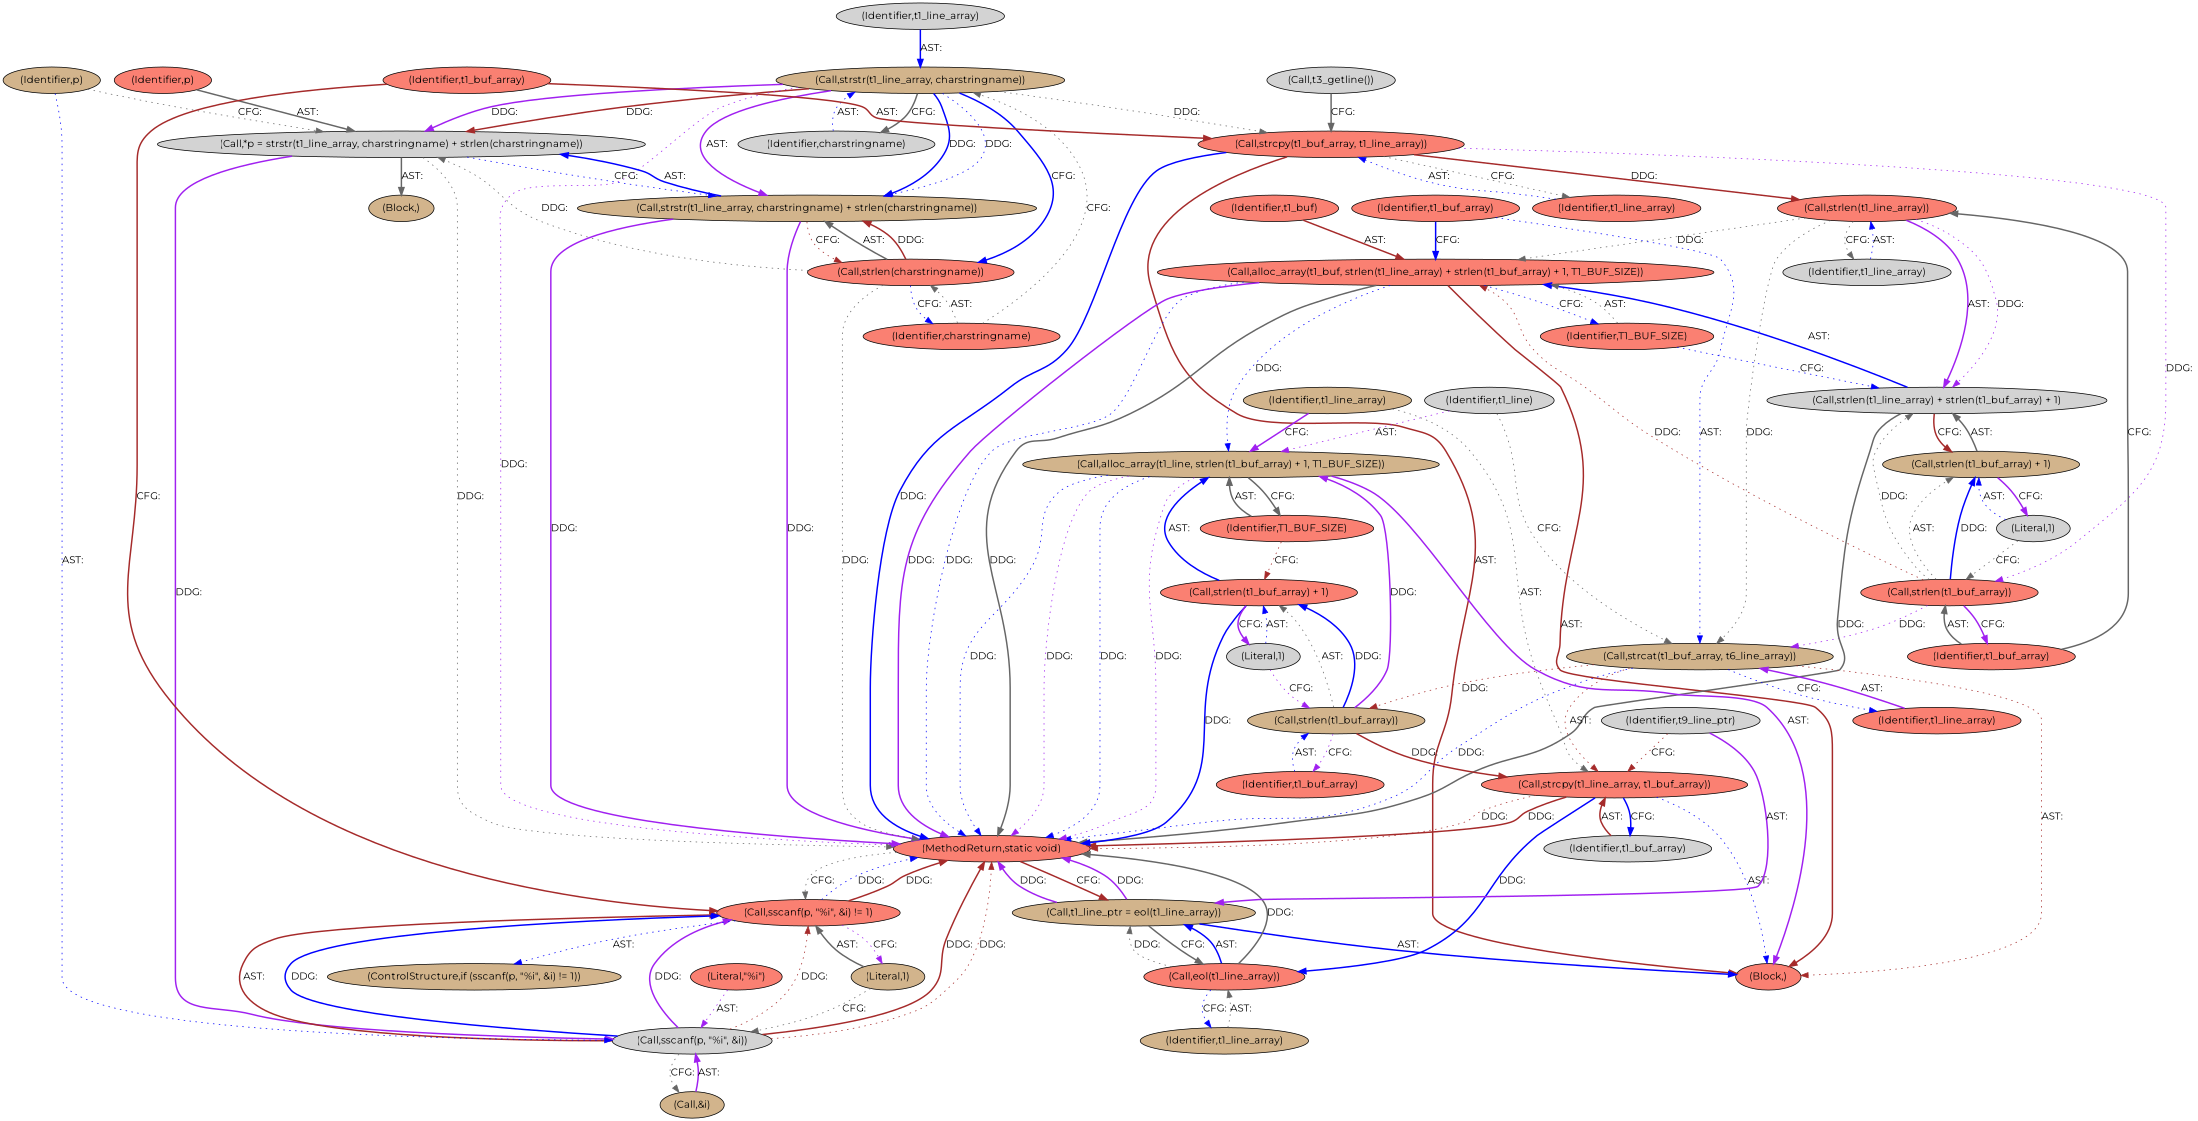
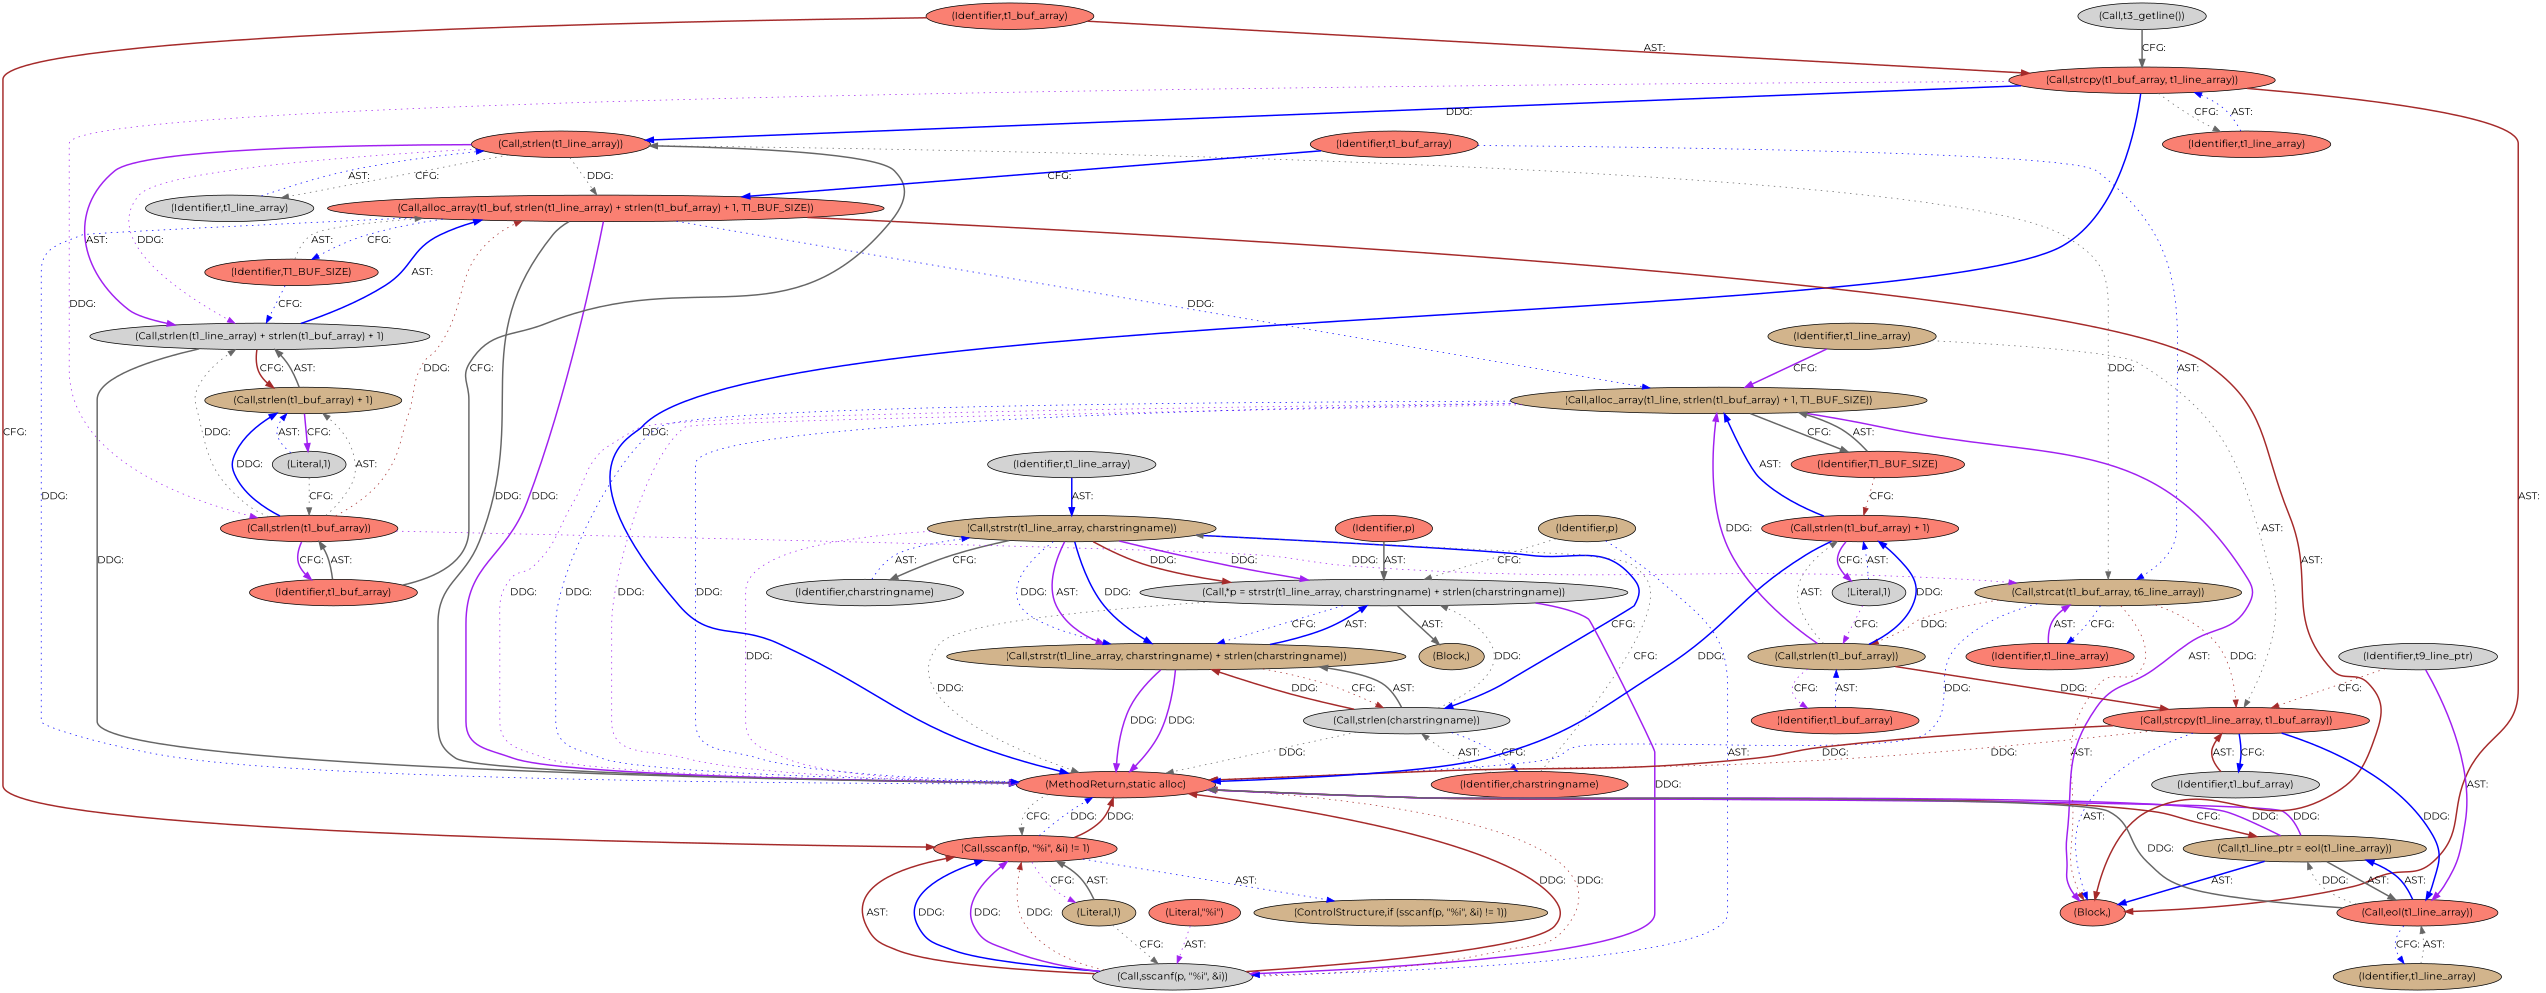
(1129, 110) -> none
(1603, 177) -> (1337, 113)
(1274, 208) -> none
(911, 272) -> (1407, 721)
(1489, 400) -> none
(1582, 721) -> (2244, 657)
(992, 849) -> (1116, 785)
(1580, 895) -> (2464, 770)
(1195, 945) -> (2380, 881)
(692, 1105) -> none
